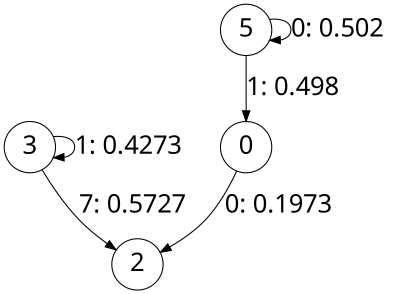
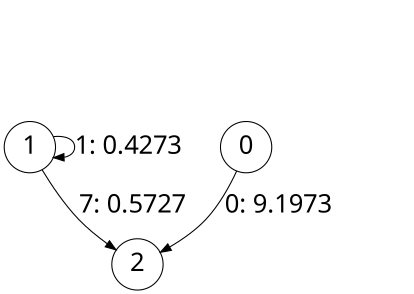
(246, 30) -> none
(30, 147) -> (30, 147)
(288, 206) -> (288, 206)
